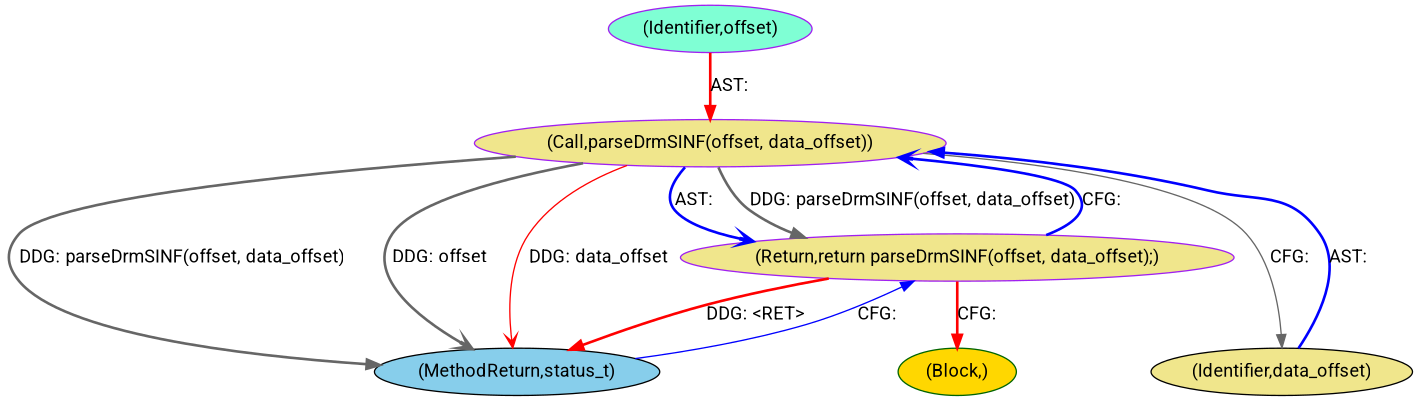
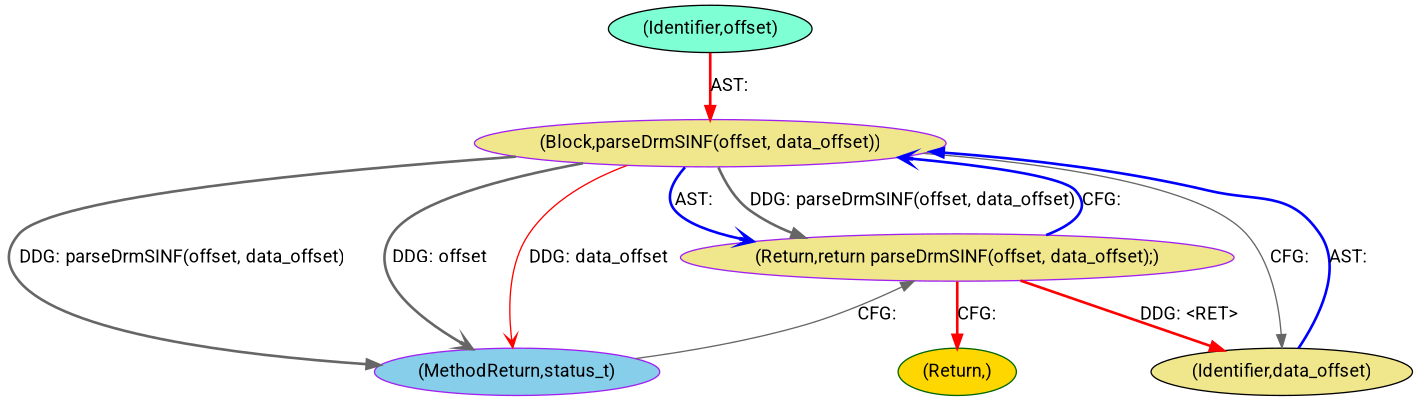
(710, 29) -> (710, 29)
(710, 143) -> (710, 143)
(704, 306) -> (1116, 313)
(772, 334) -> (772, 334)
(517, 372) -> (517, 372)
(957, 372) -> (957, 372)
